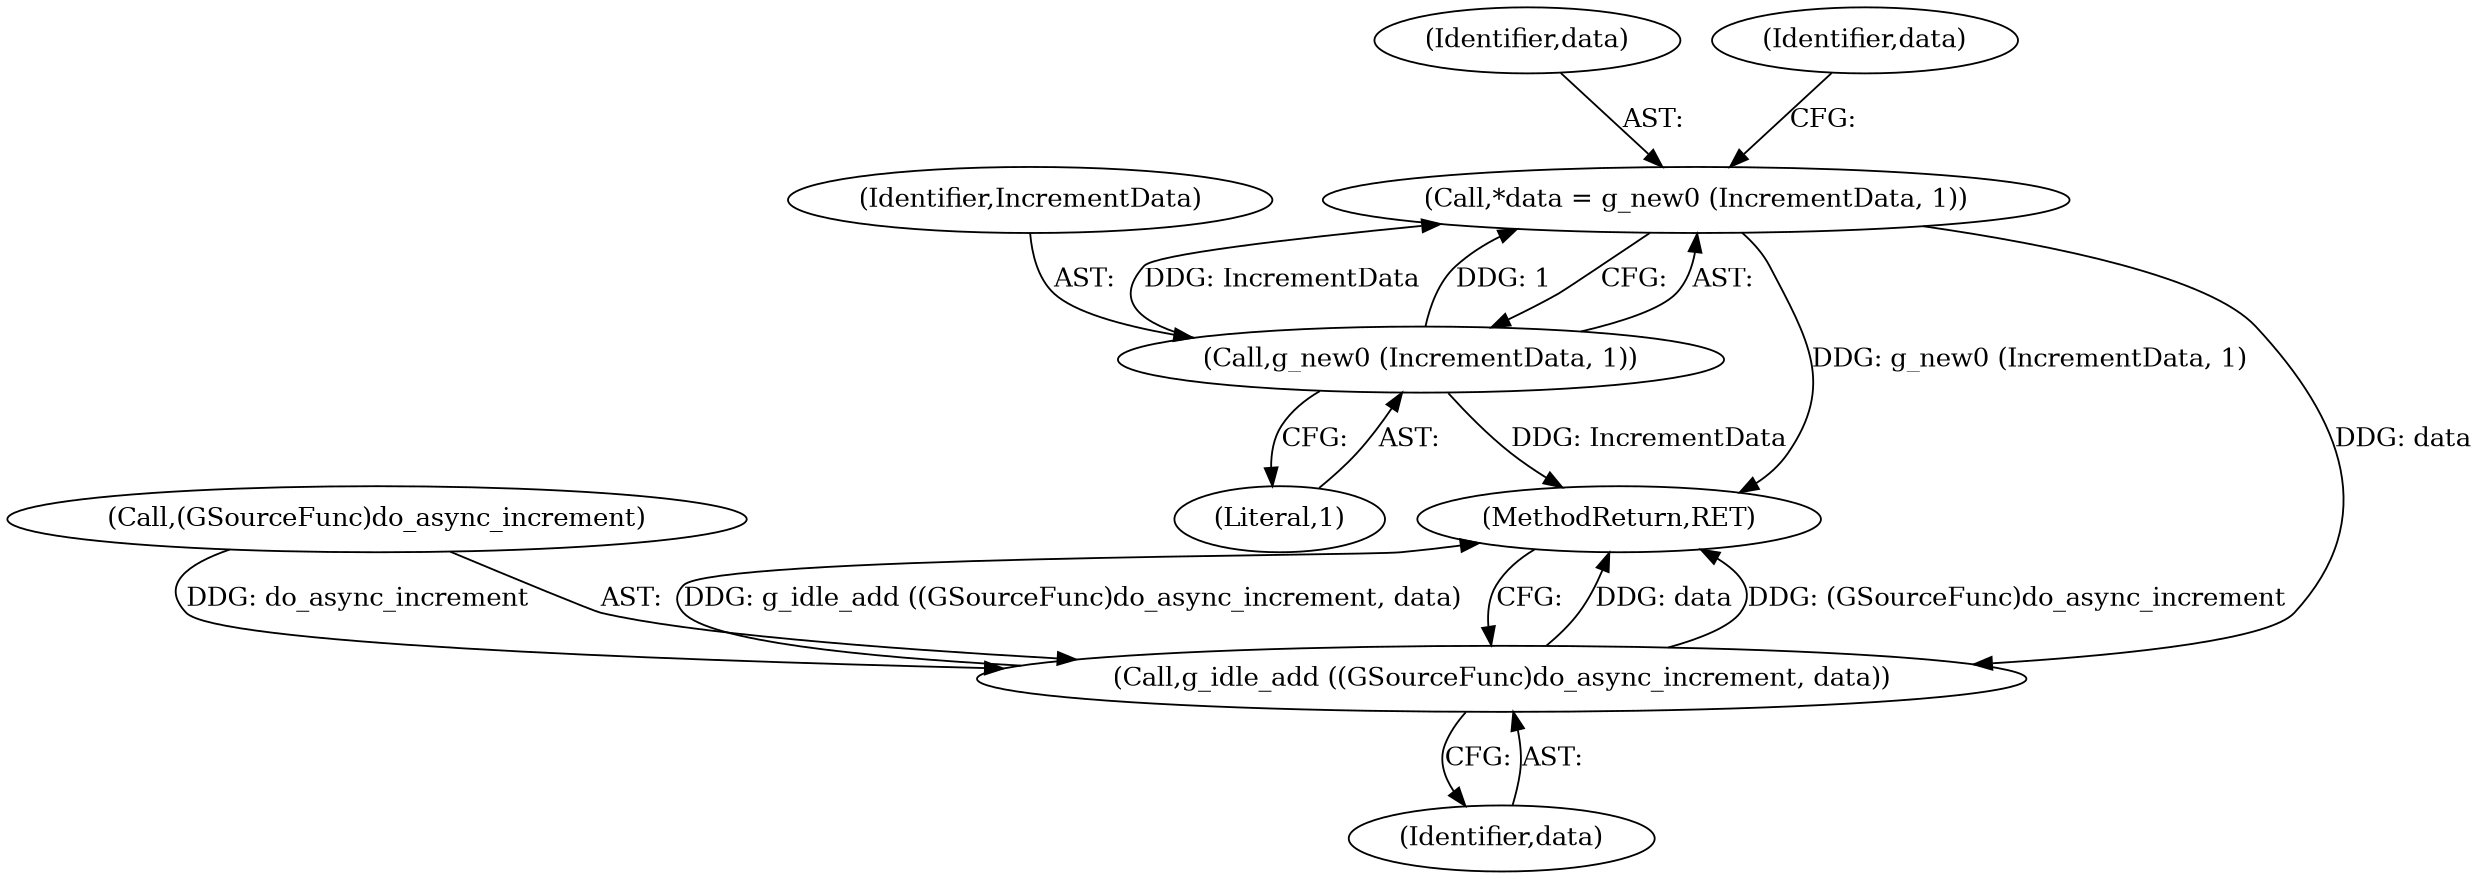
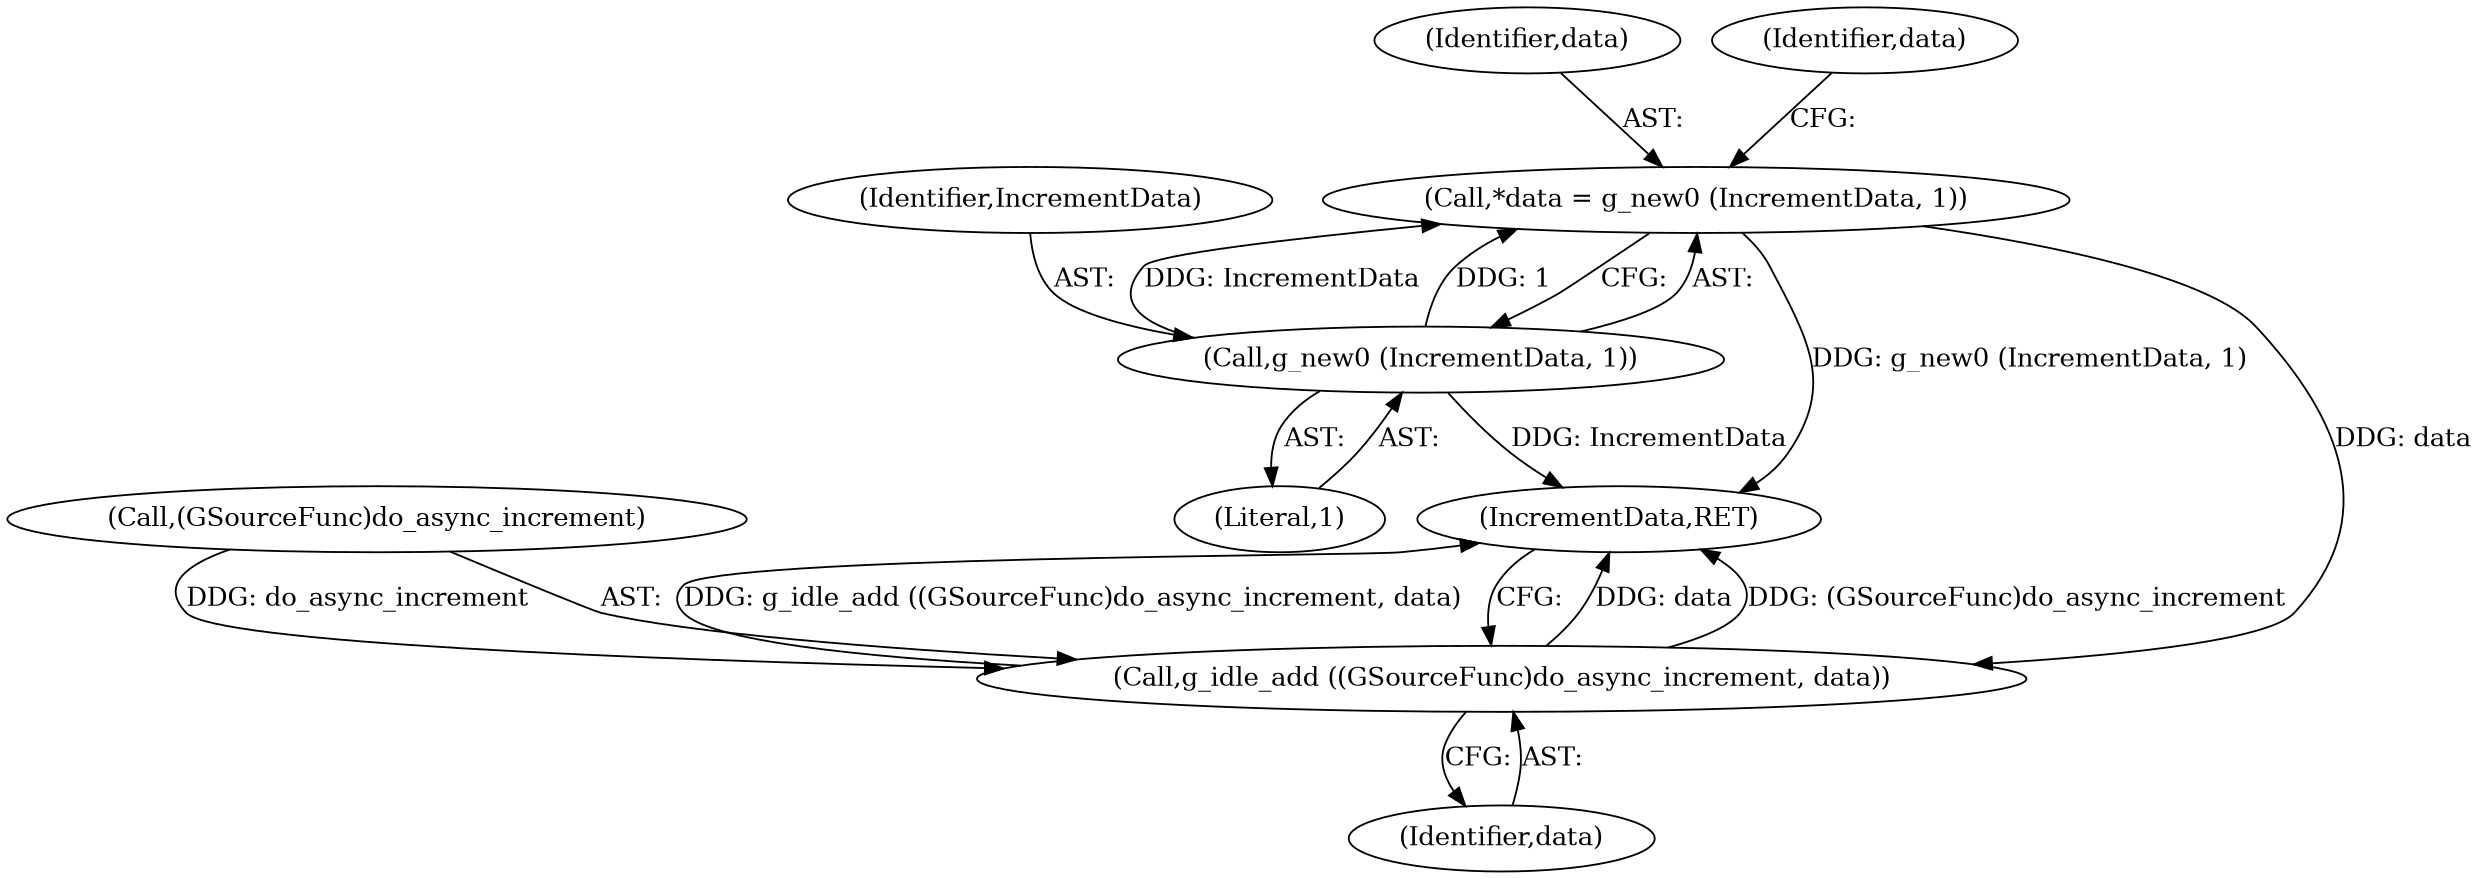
(1319, 439) -> (1319, 439)
(1619, 519) -> (1619, 519)
